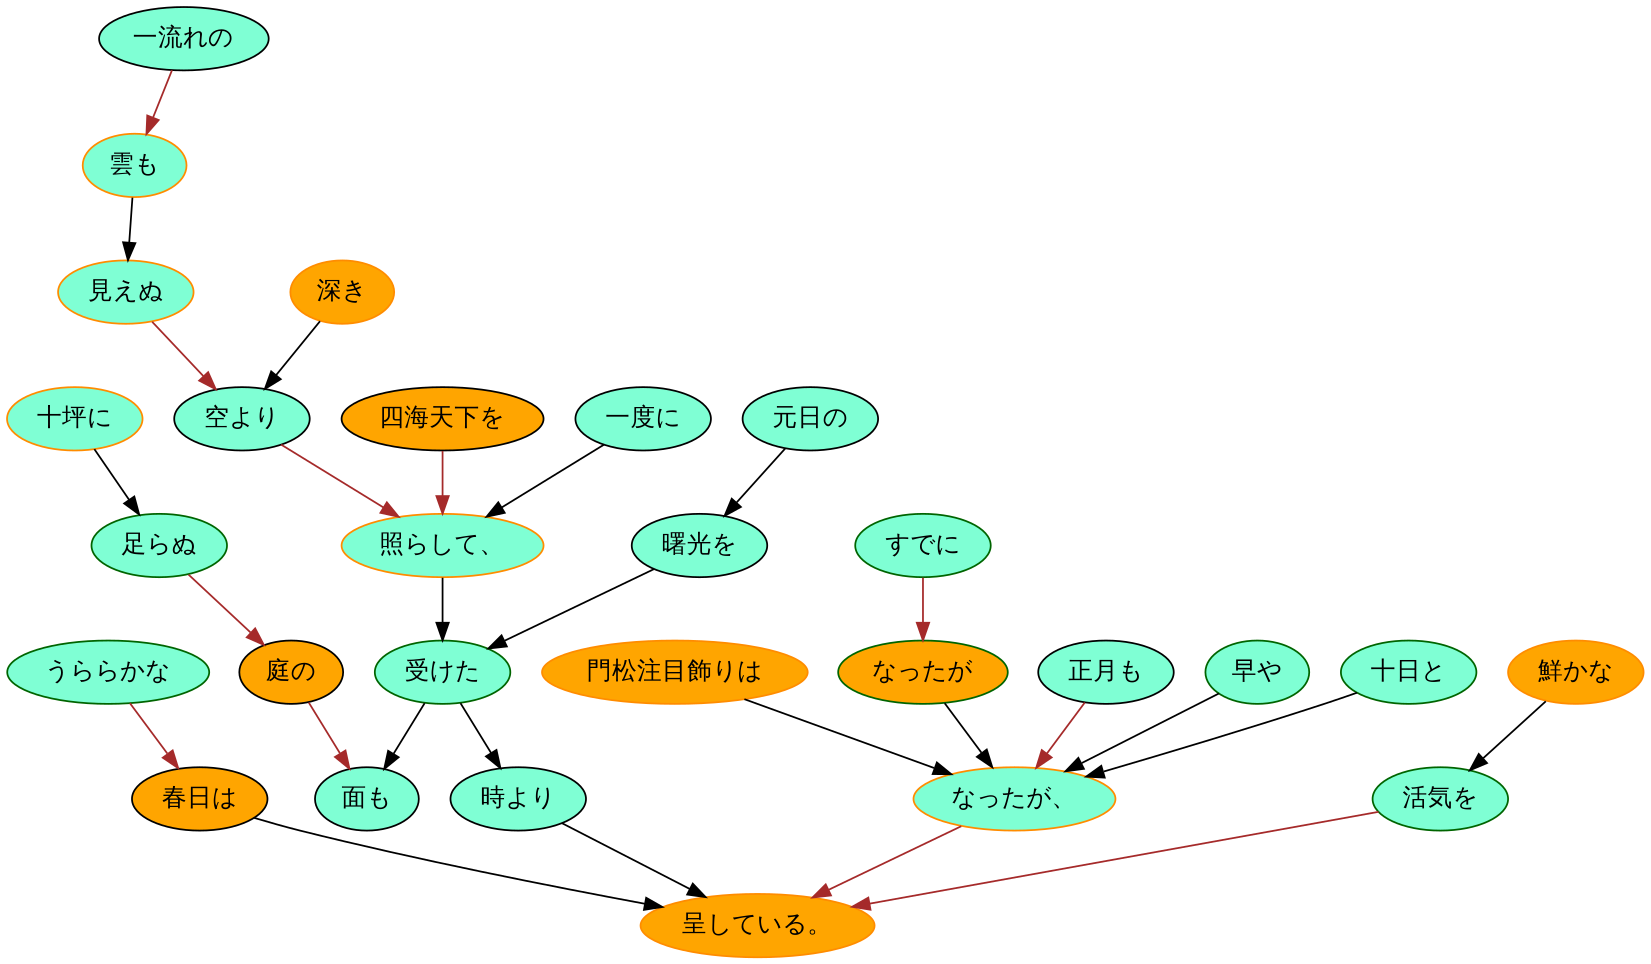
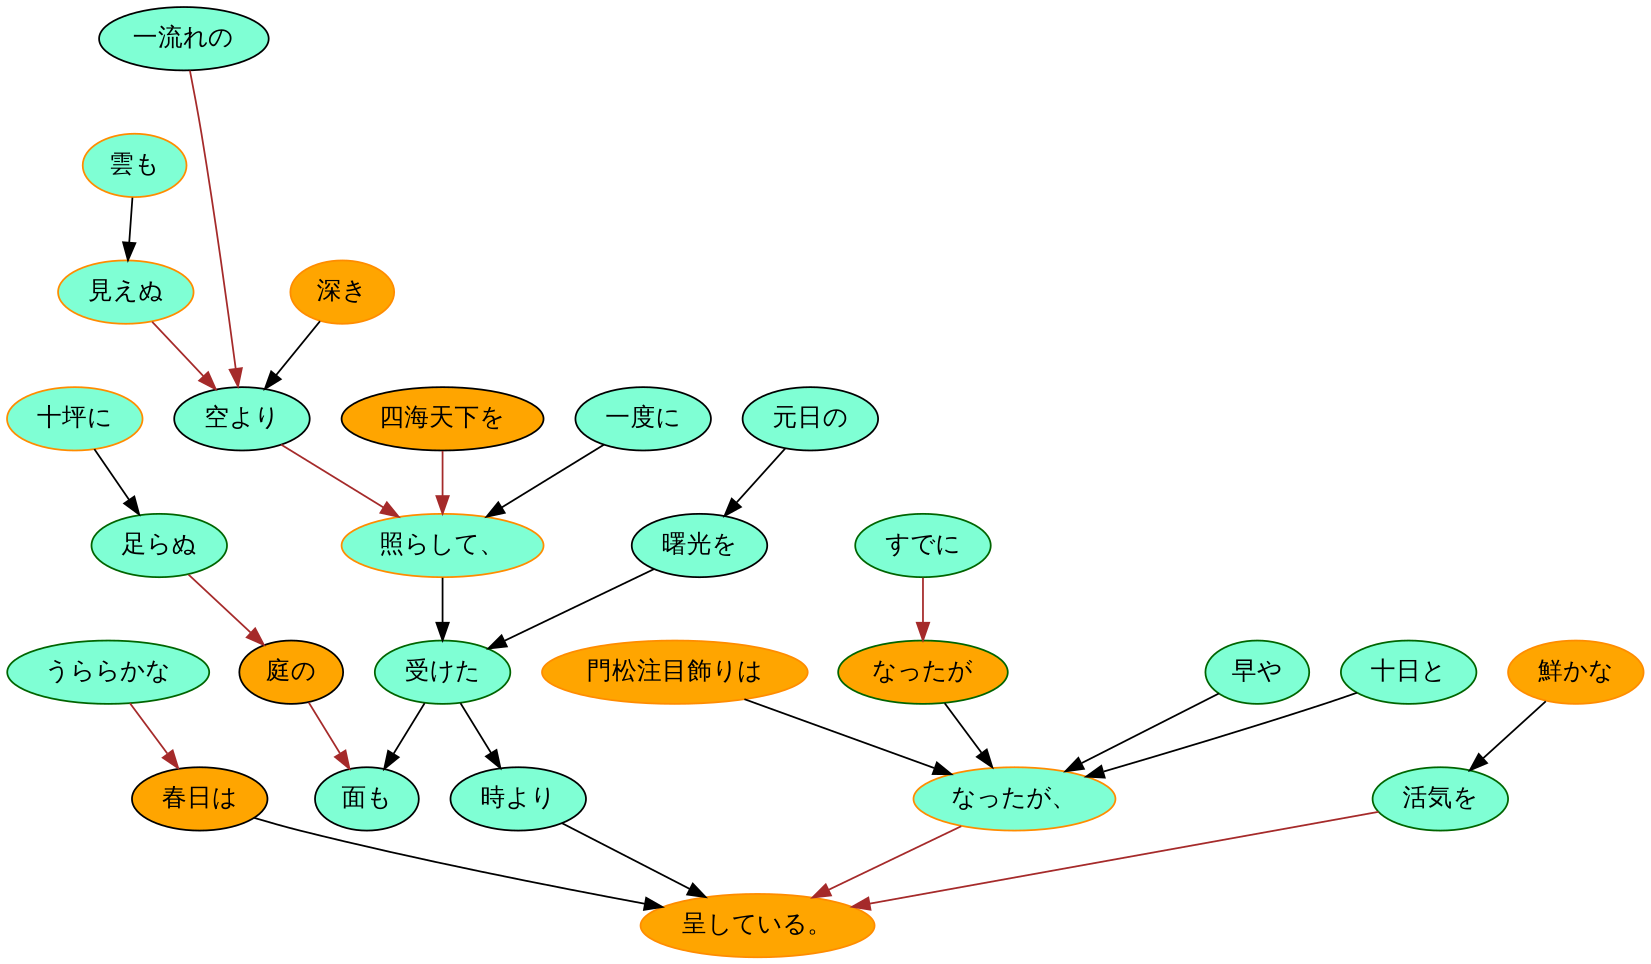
(162, 94) -> (215, 219)
(1106, 672) -> none
